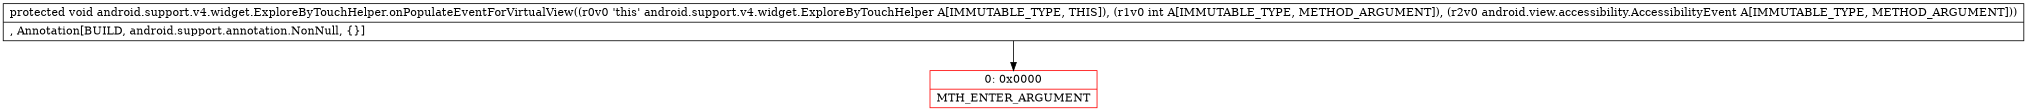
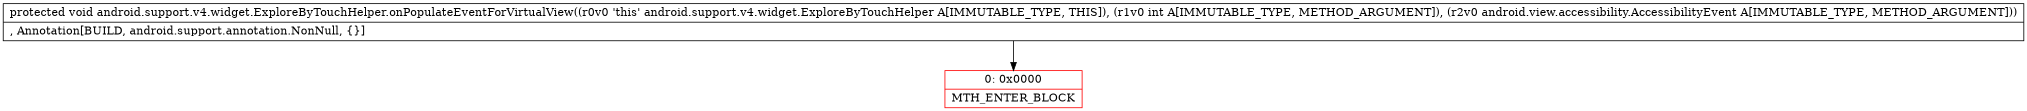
(1014, 98) -> (1014, 98)
